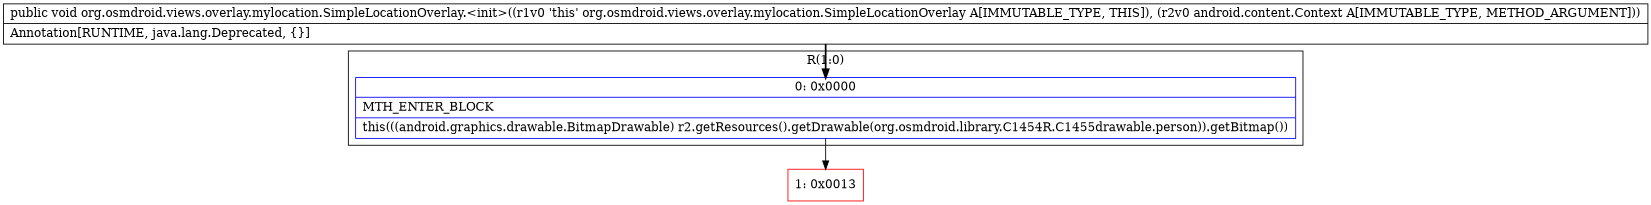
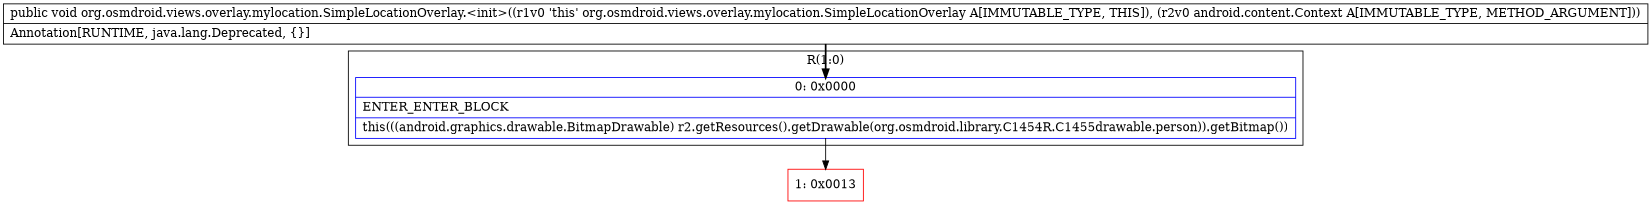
(428, 107) -> (436, 107)
